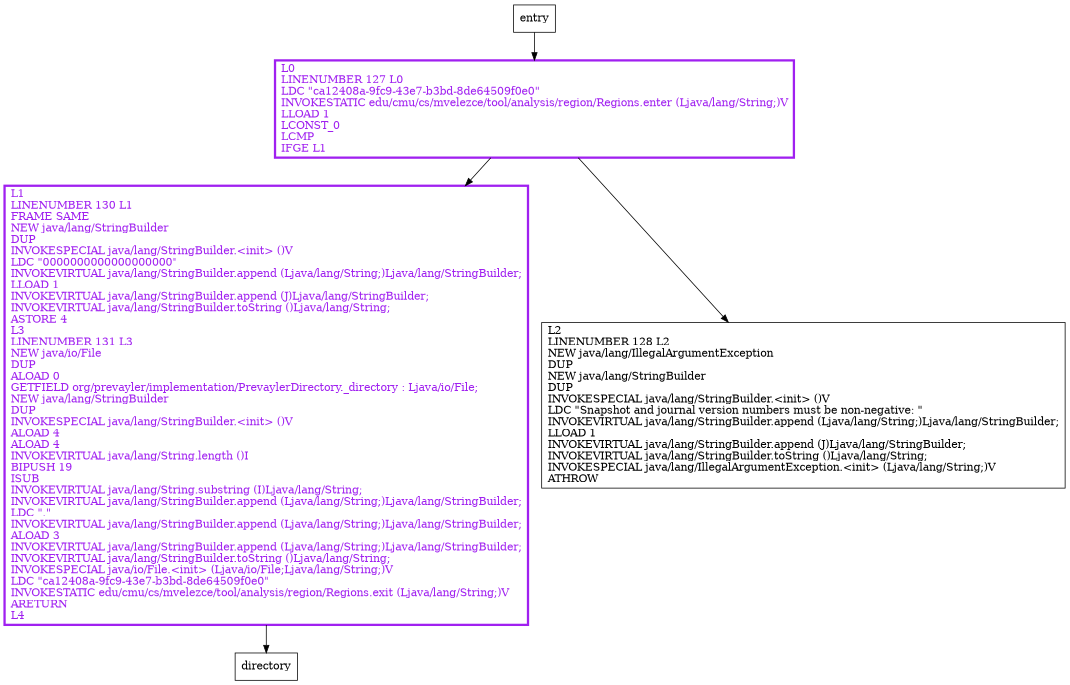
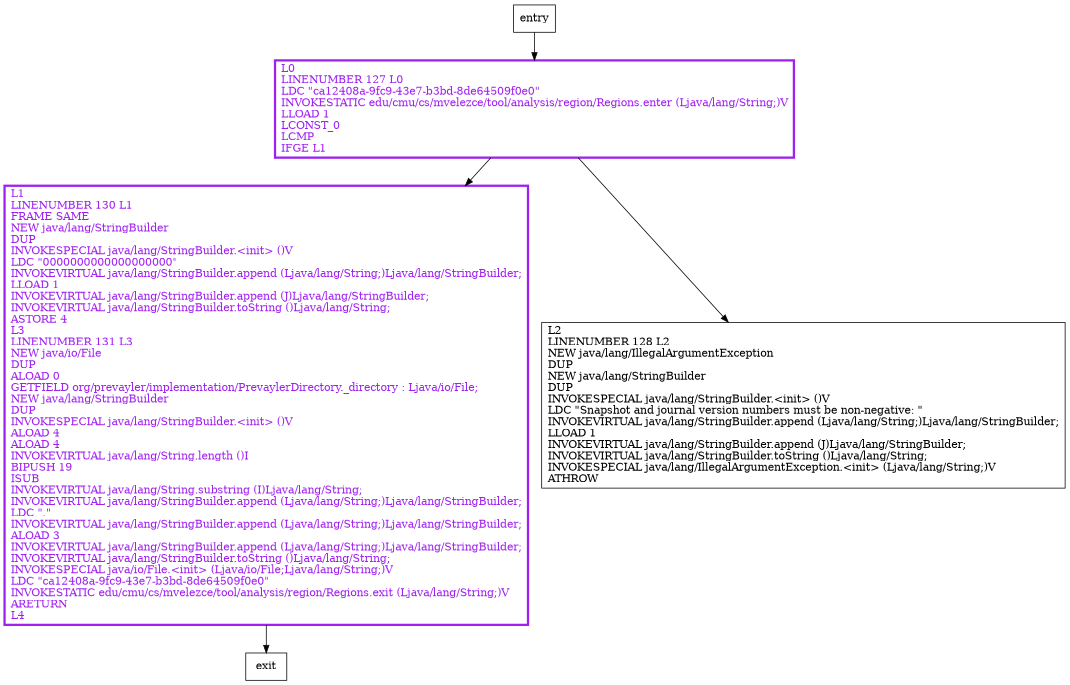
(266, 667) -> (266, 667)
